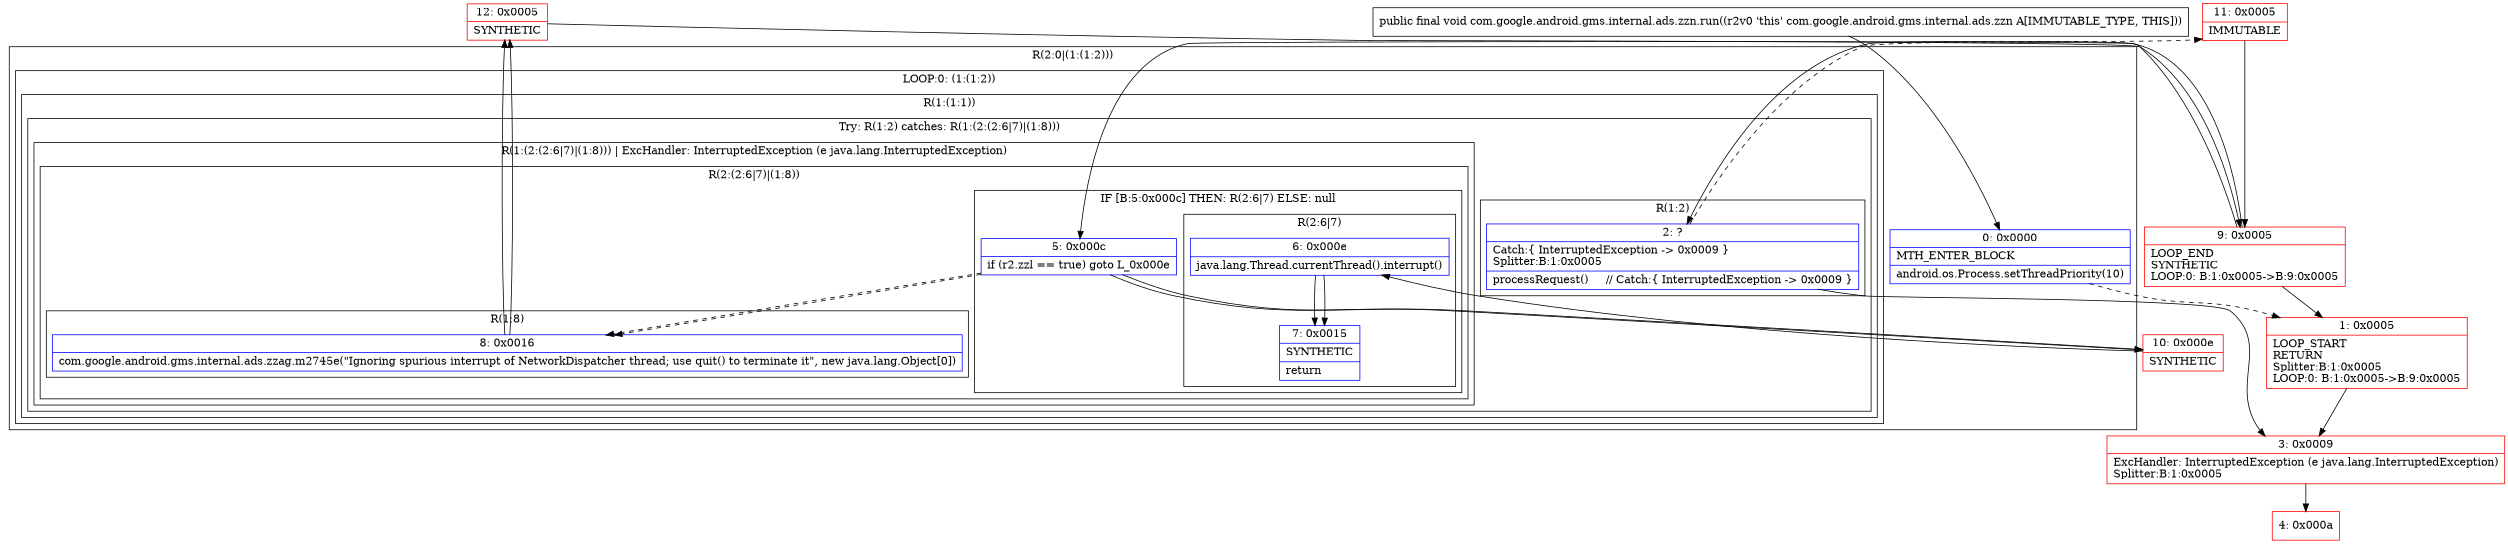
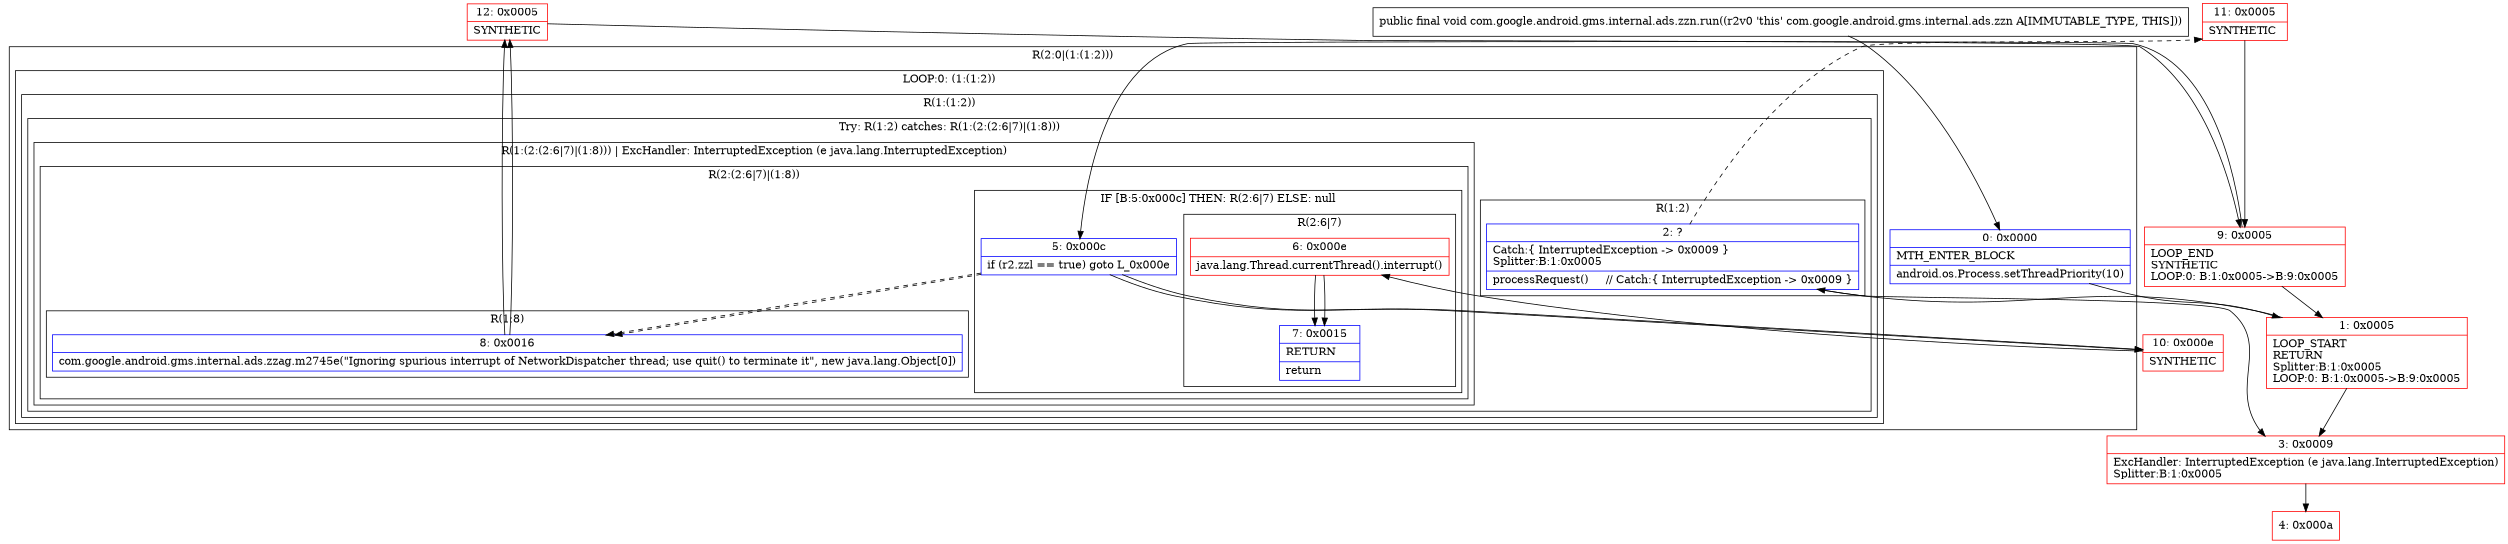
(2245, 31) -> (2243, 31)
(1835, 55) -> (2054, 299)
(949, 103) -> (949, 103)
(1320, 257) -> (1320, 257)
(2148, 298) -> (2180, 302)
(1320, 352) -> (1311, 352)
